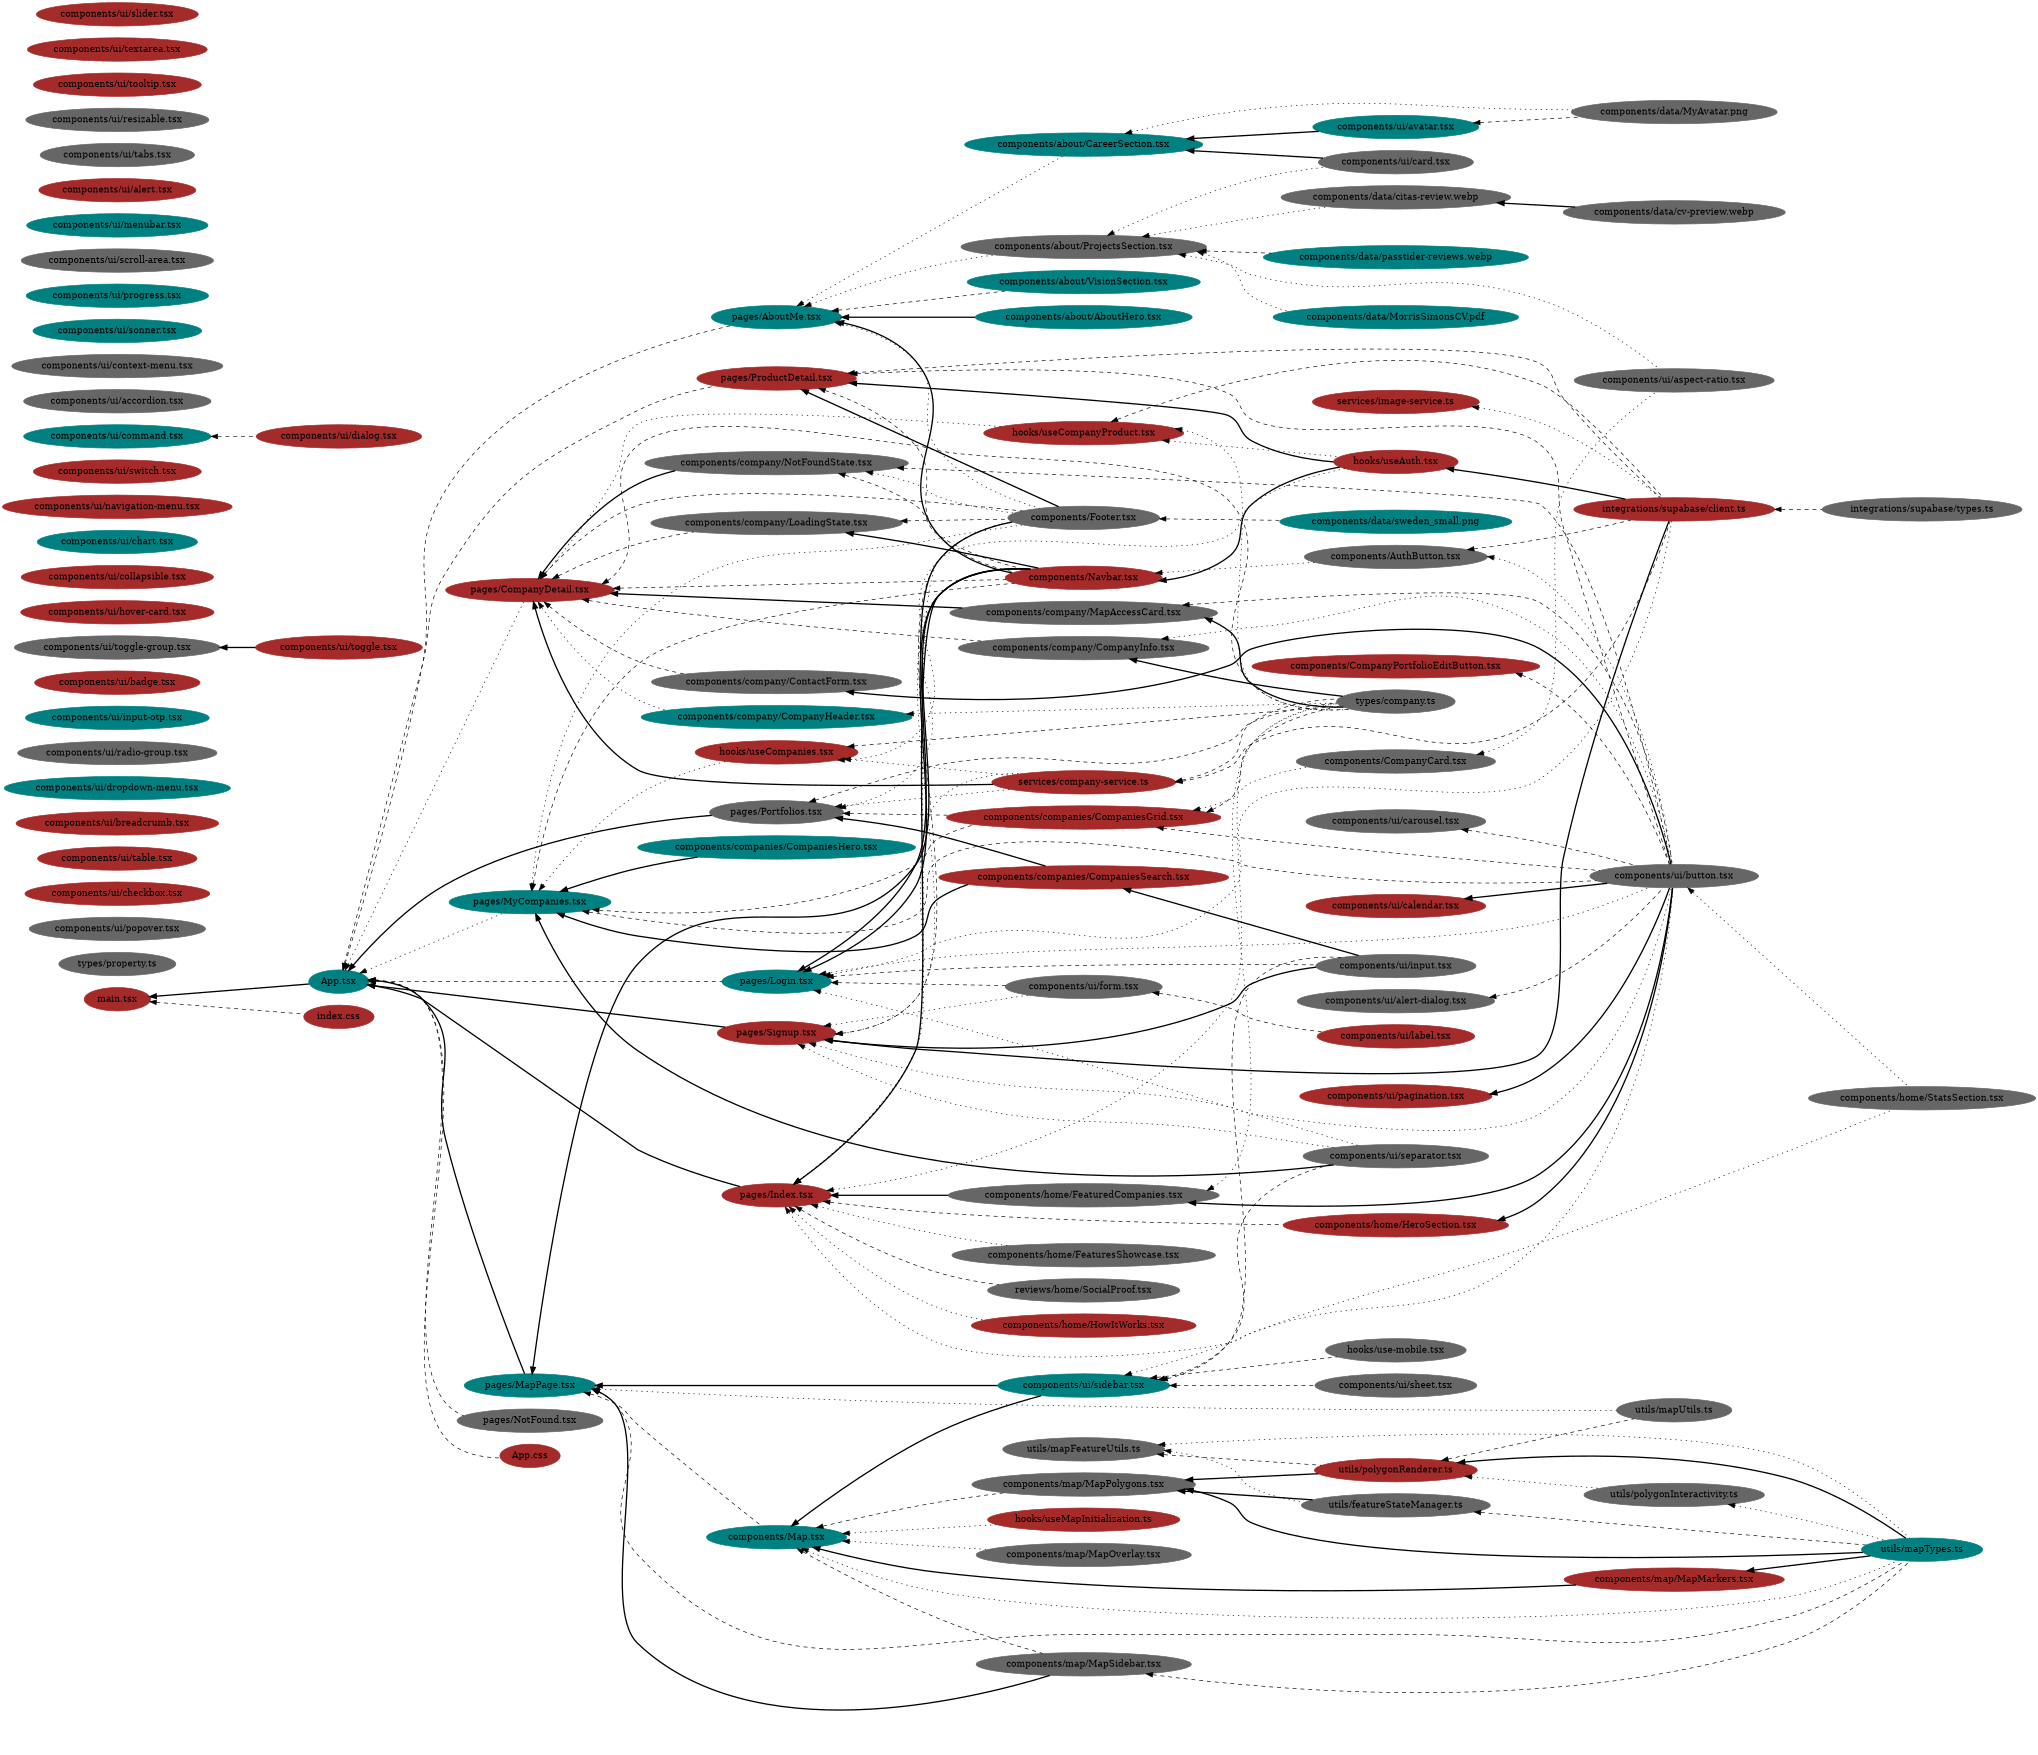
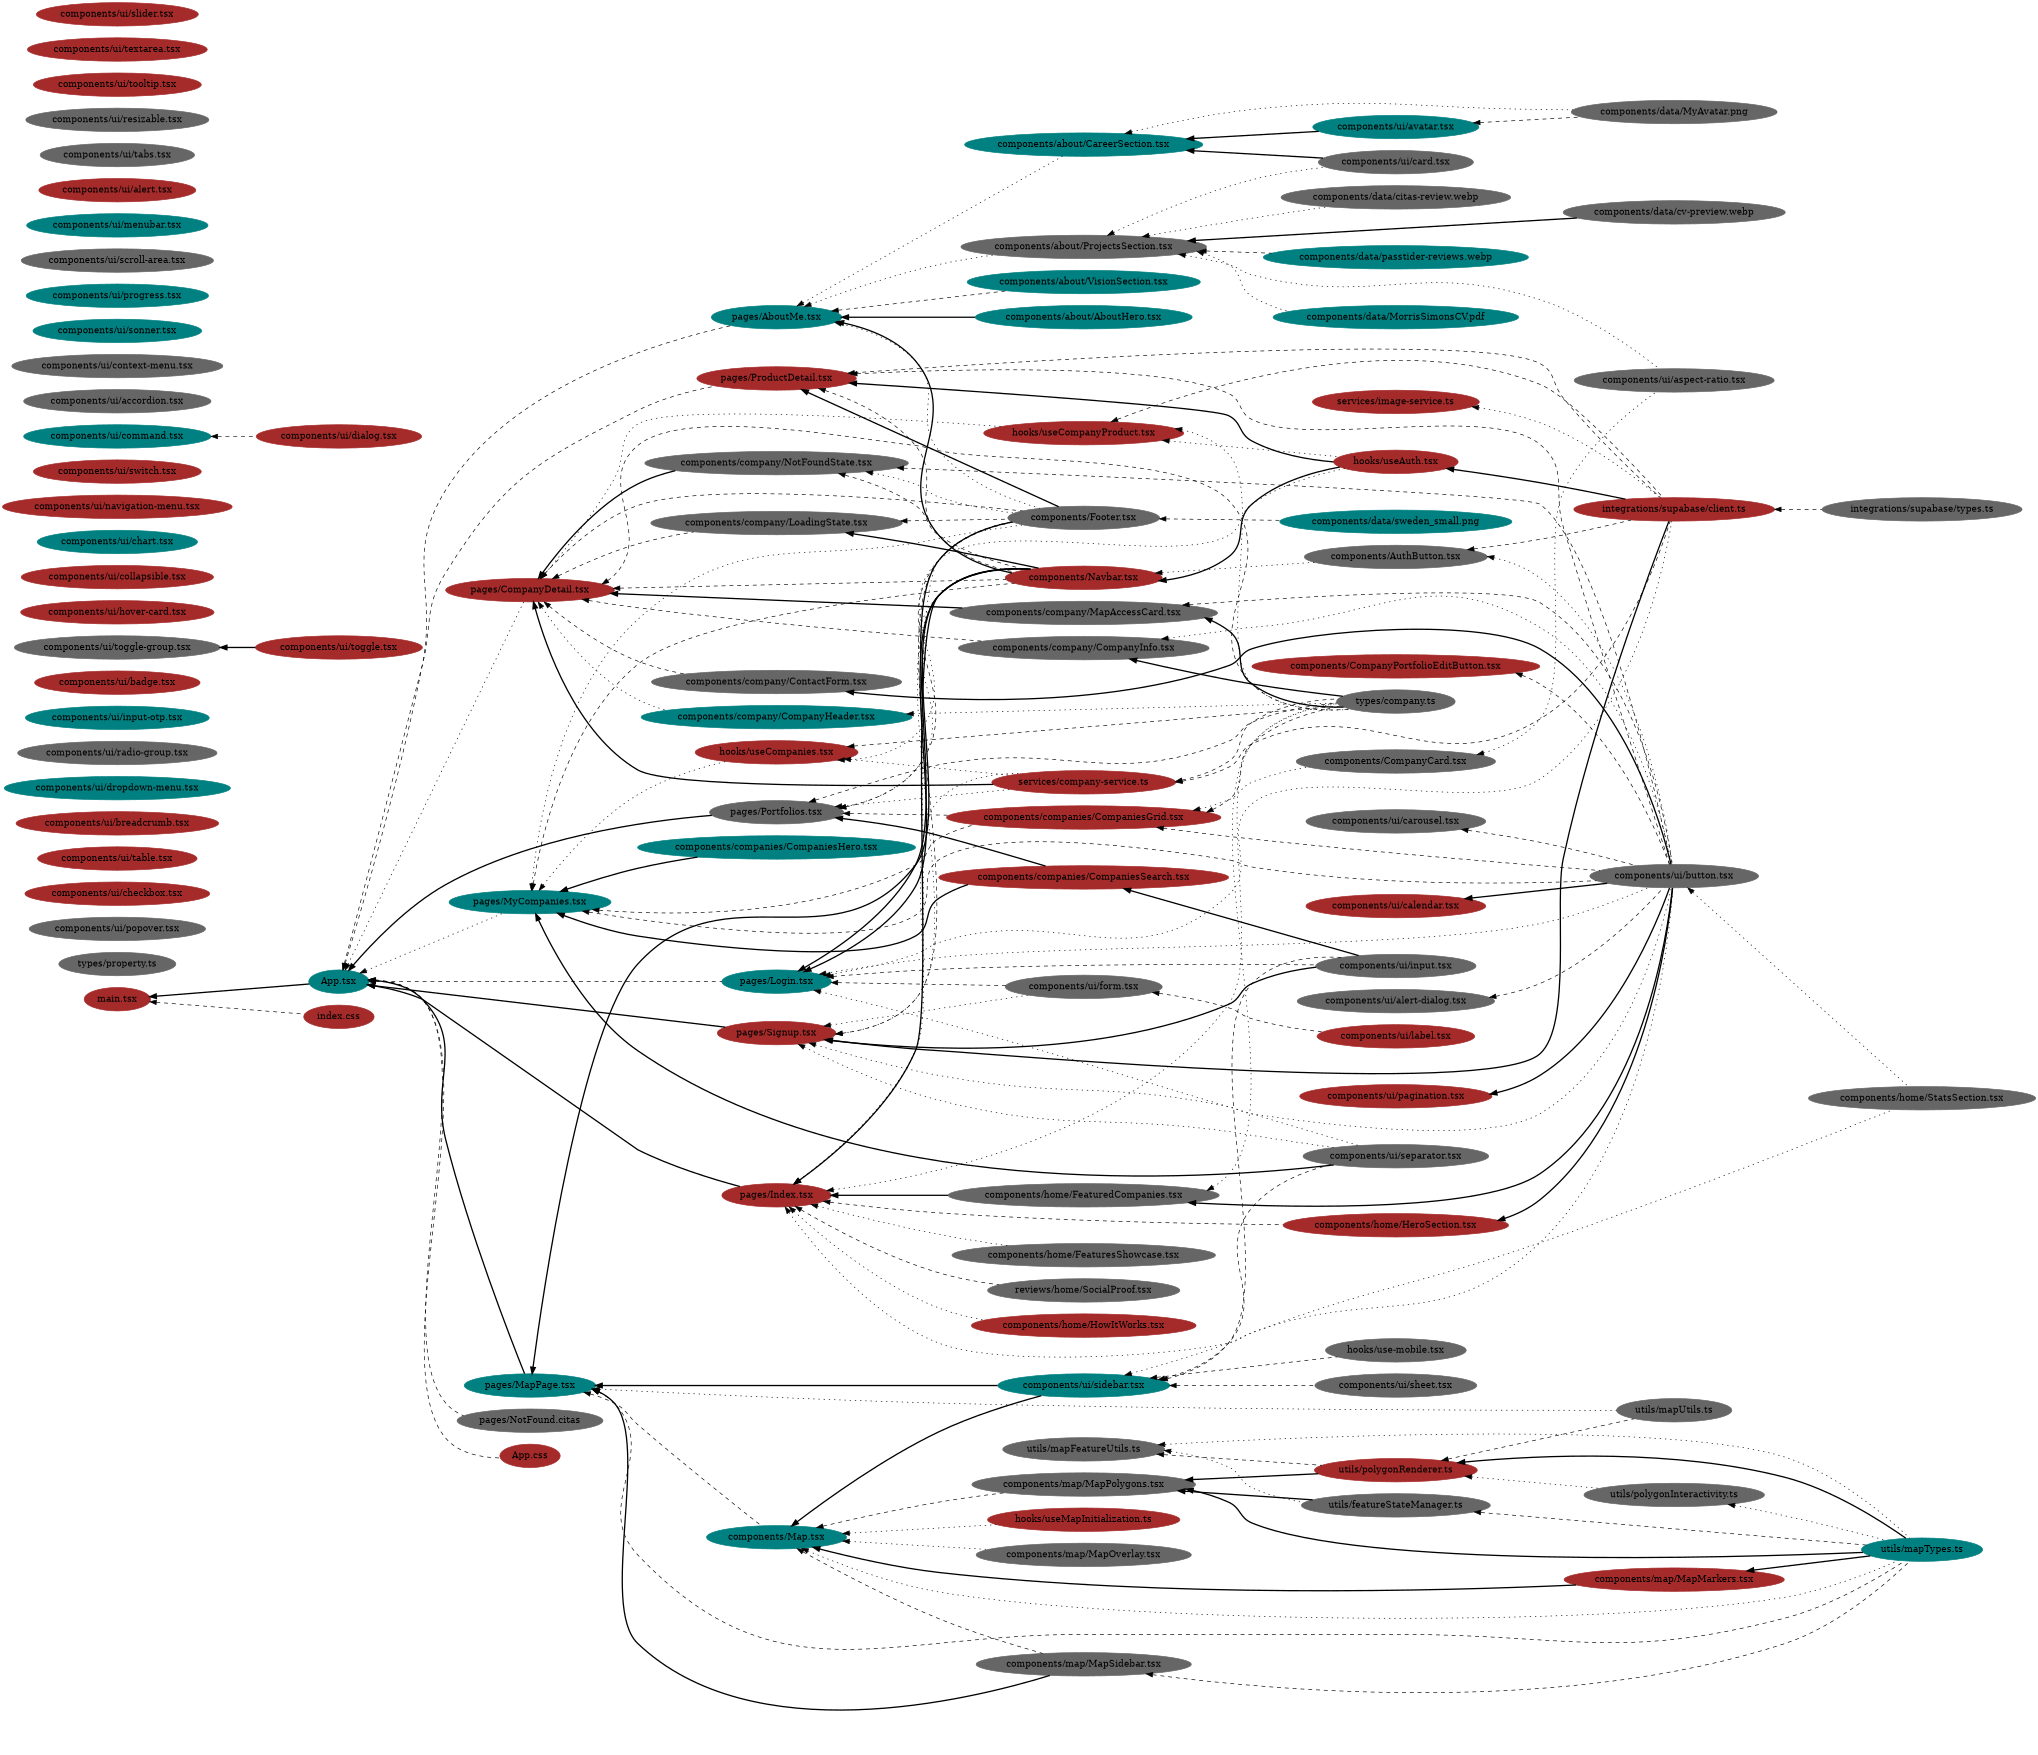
(1540, 205) -> (1386, 229)
none -> (926, 663)
(530, 1421) -> (530, 1421)
